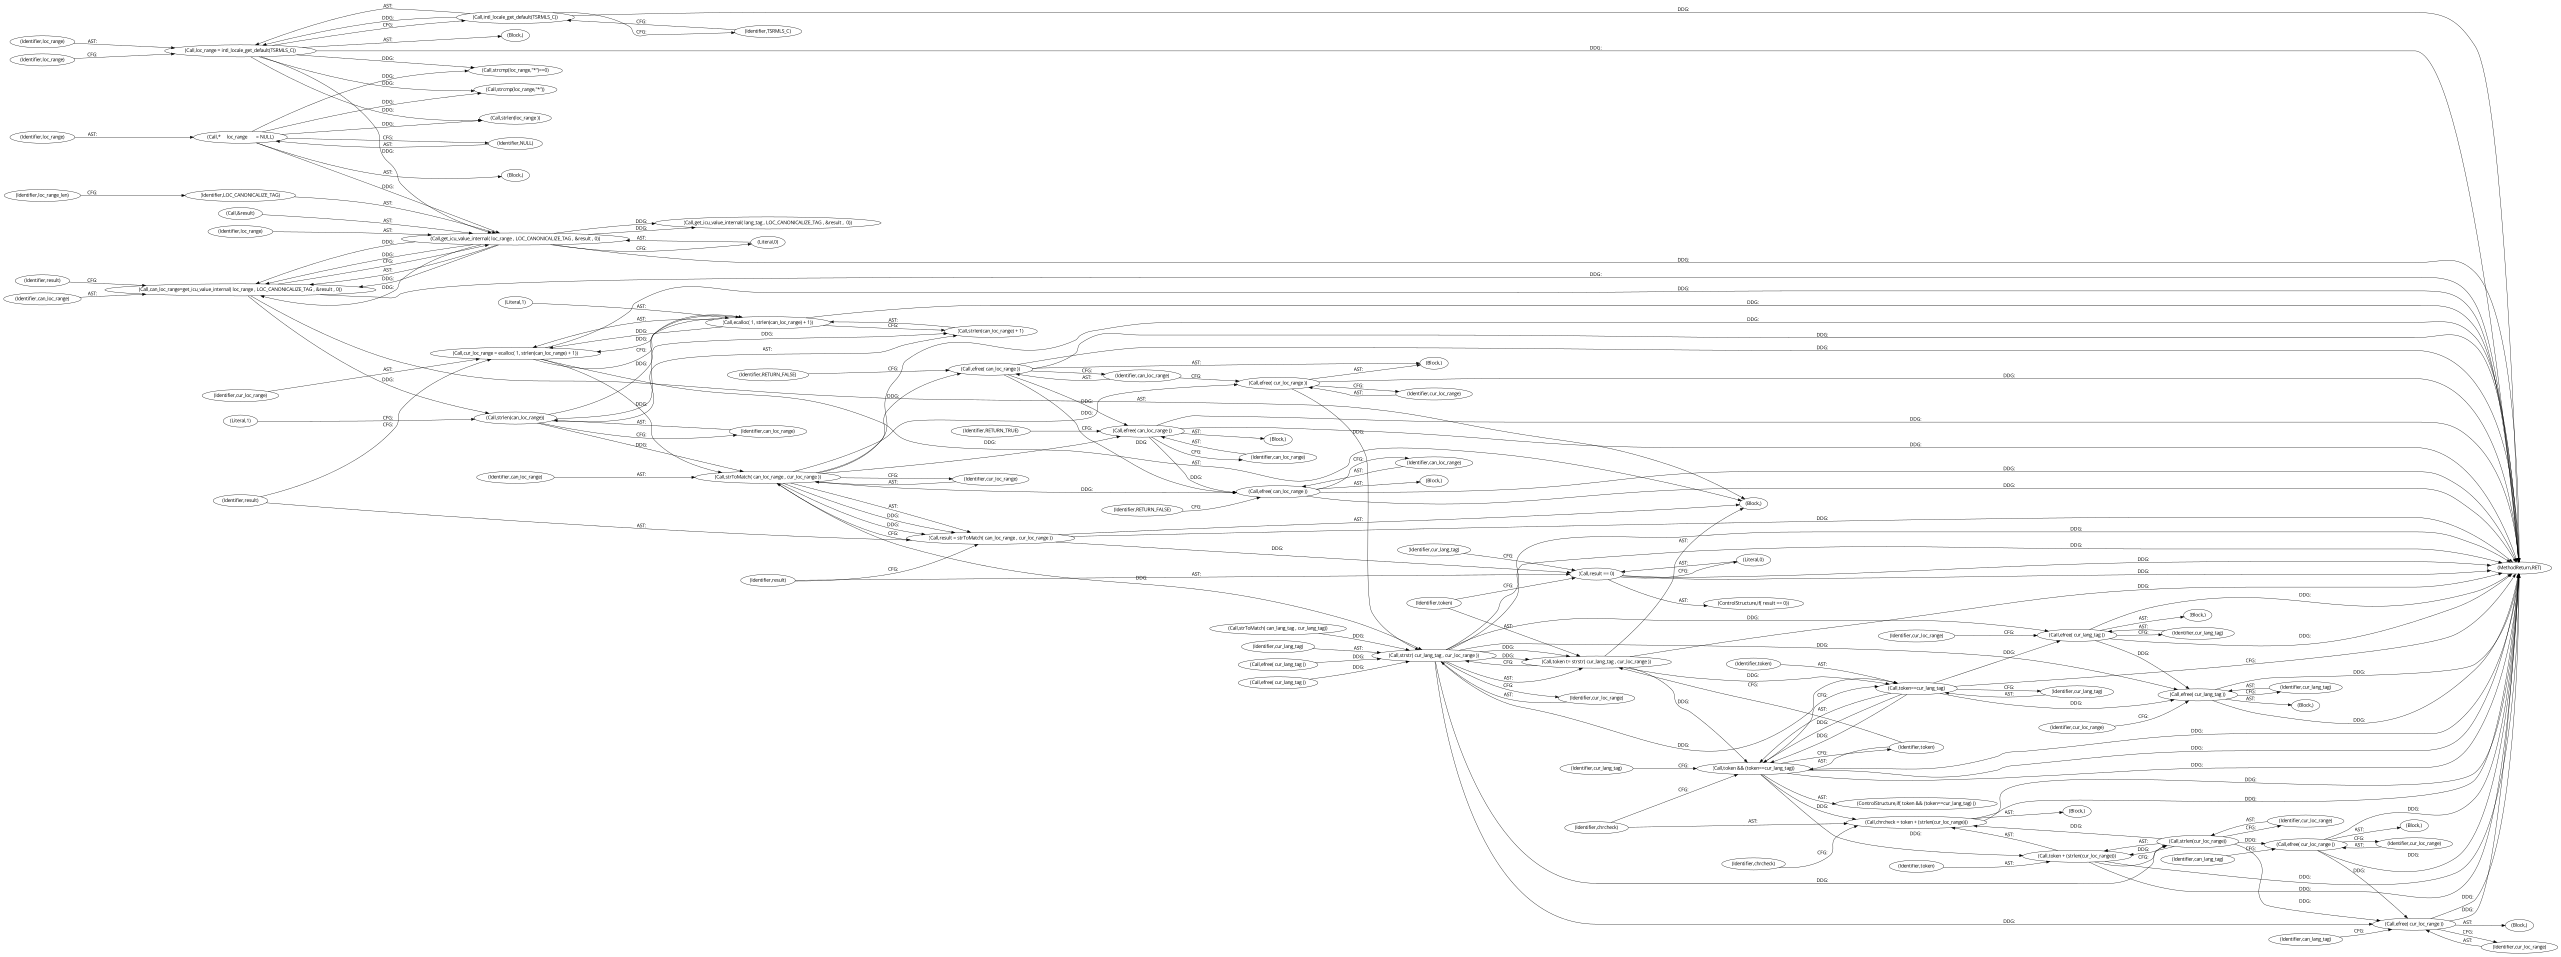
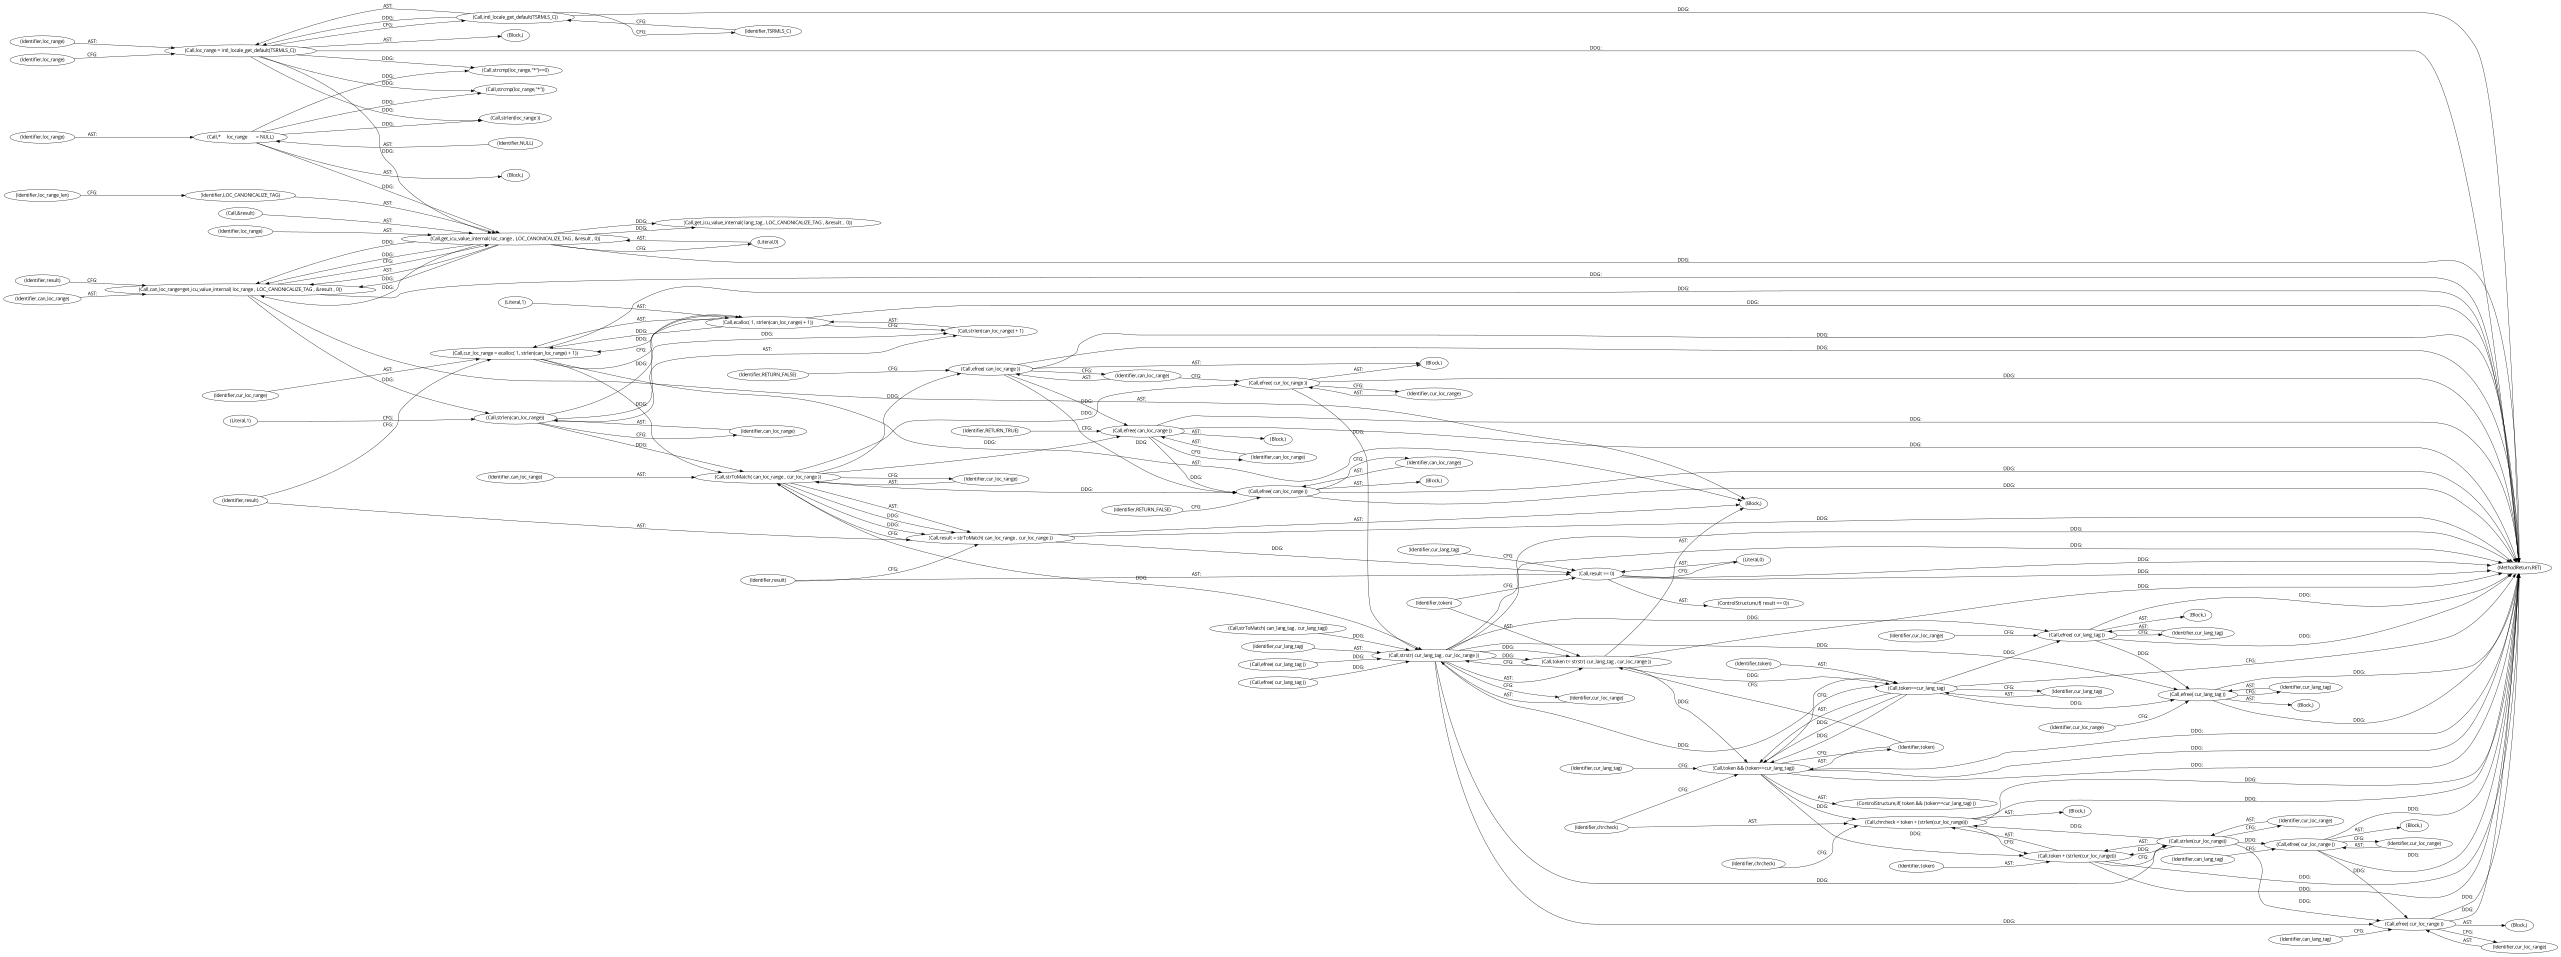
(386, 141) -> none
(1722, 322) -> none
none -> (1999, 839)
